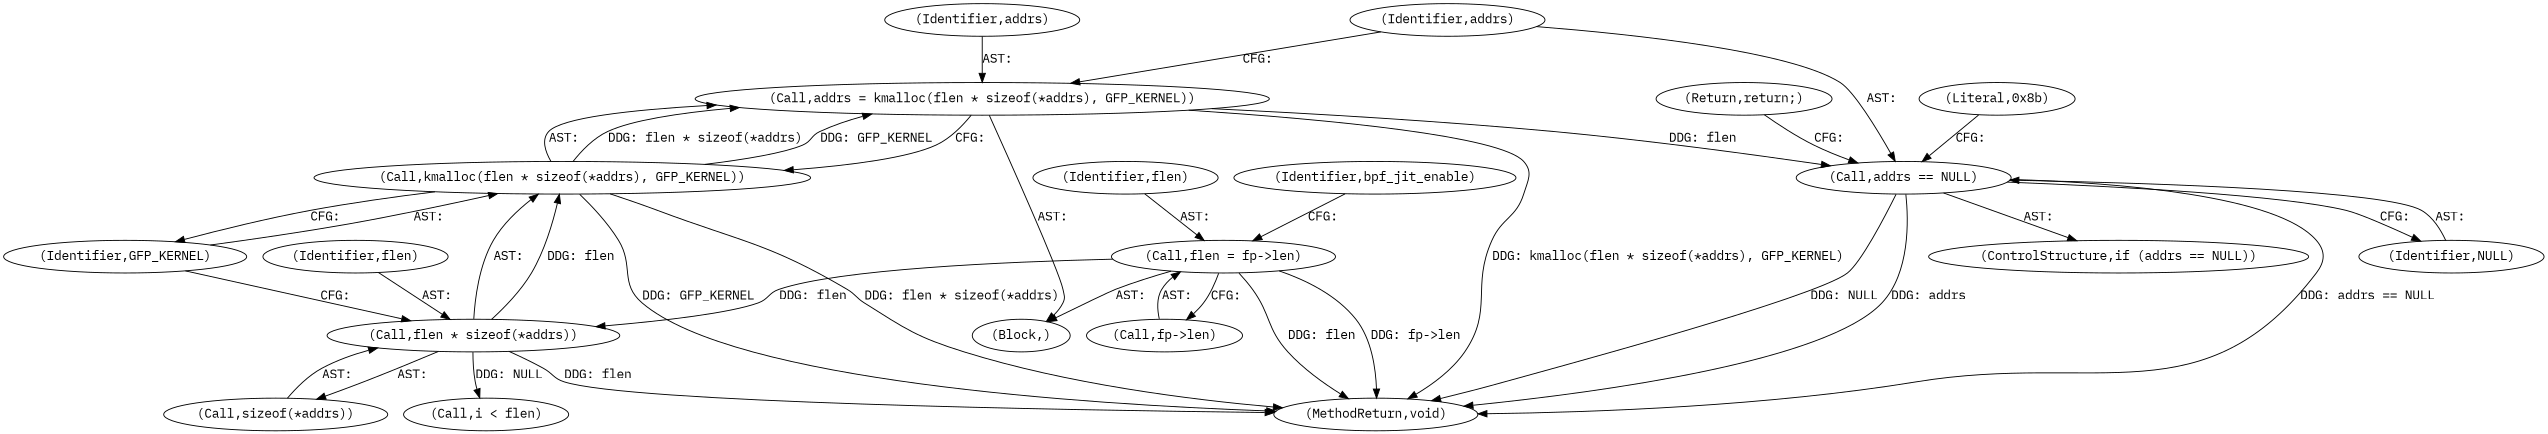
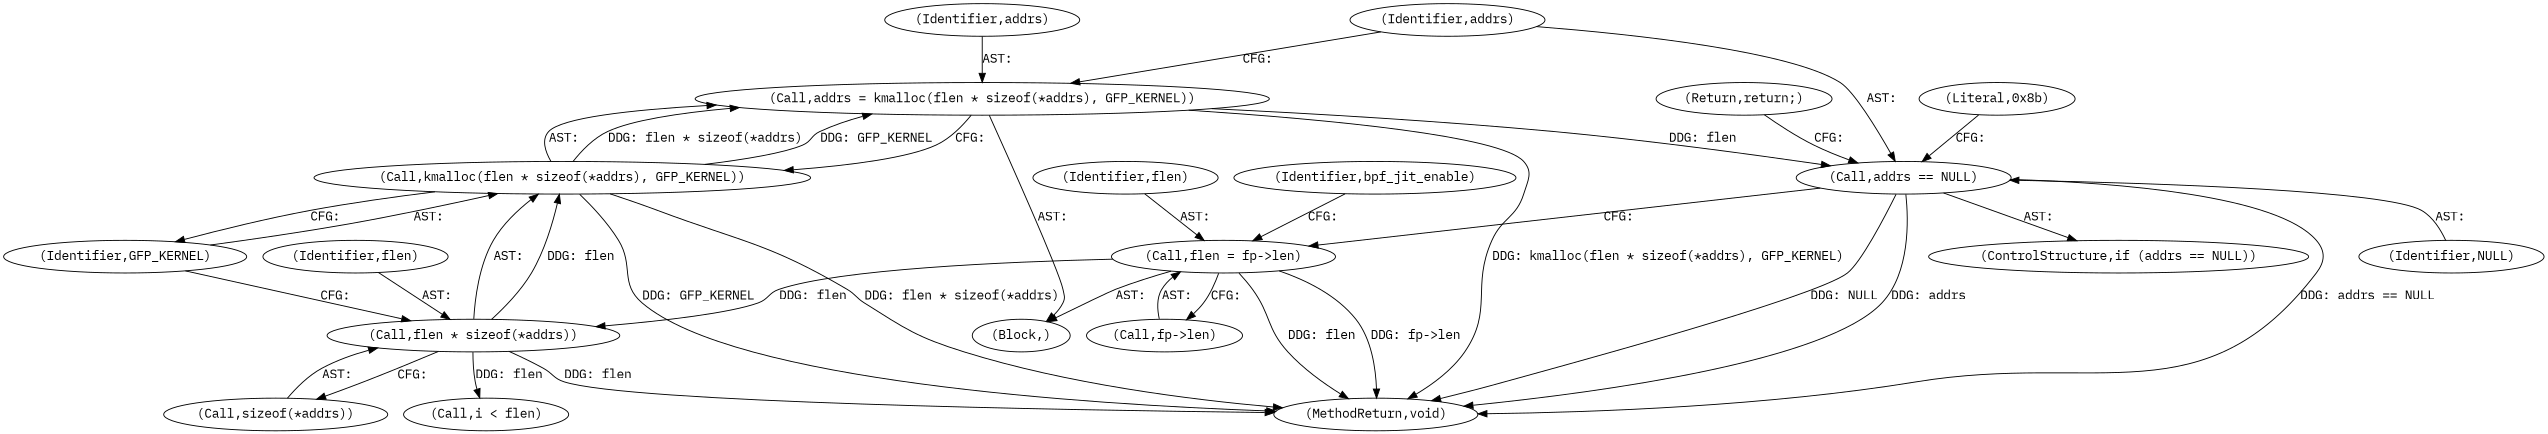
(2223, 195) -> (1569, 217)
(416, 375) -> (416, 375)
(509, 375) -> (509, 375)
